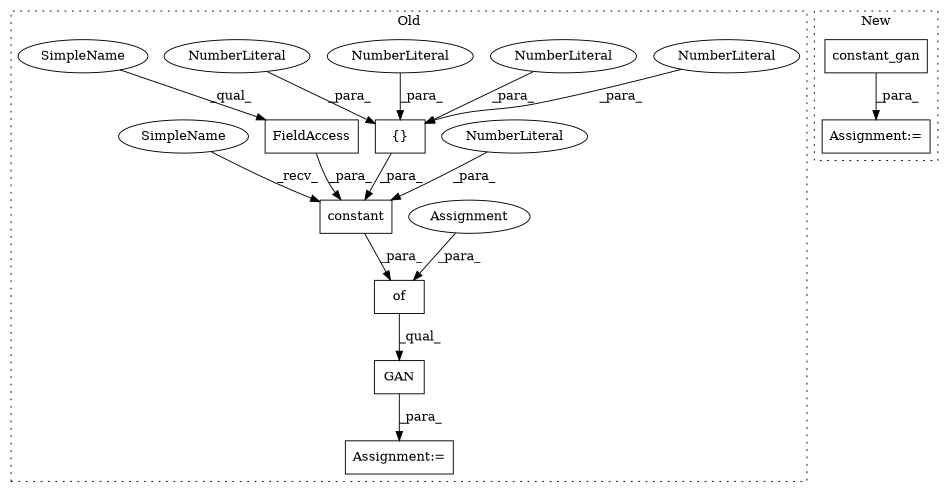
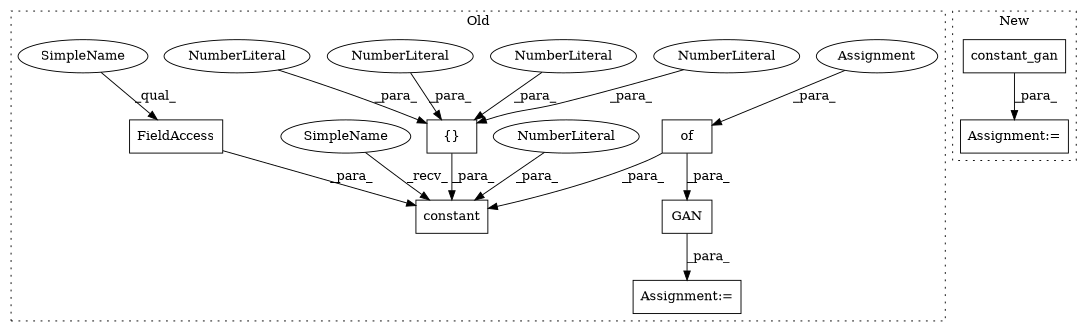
(375, 253) -> (581, 184)
(420, 337) -> (708, 177)
